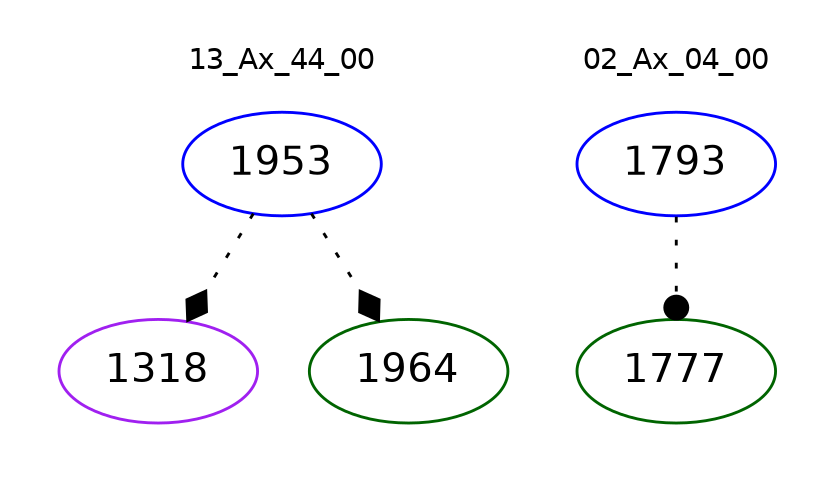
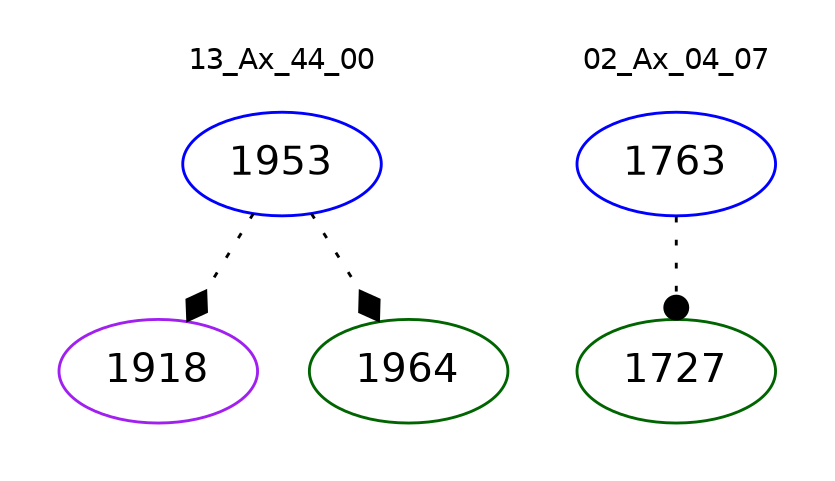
(676, 62) -> (676, 62)
(676, 164) -> (676, 164)
(158, 371) -> (158, 371)
(676, 371) -> (676, 371)
